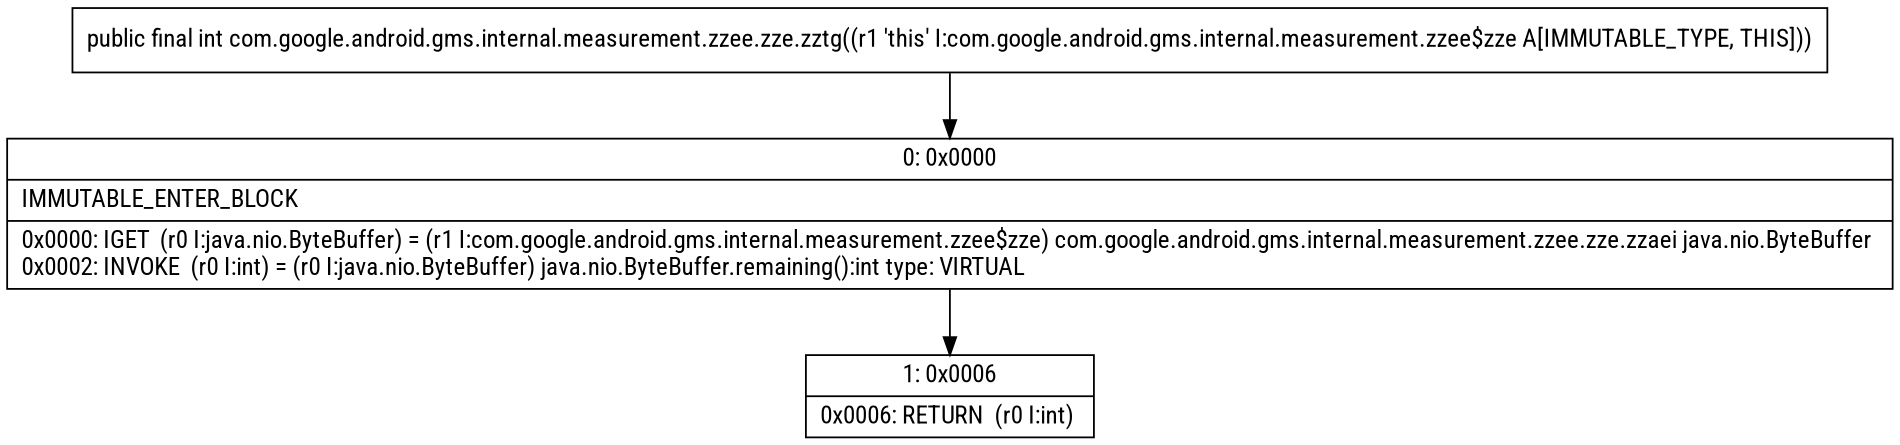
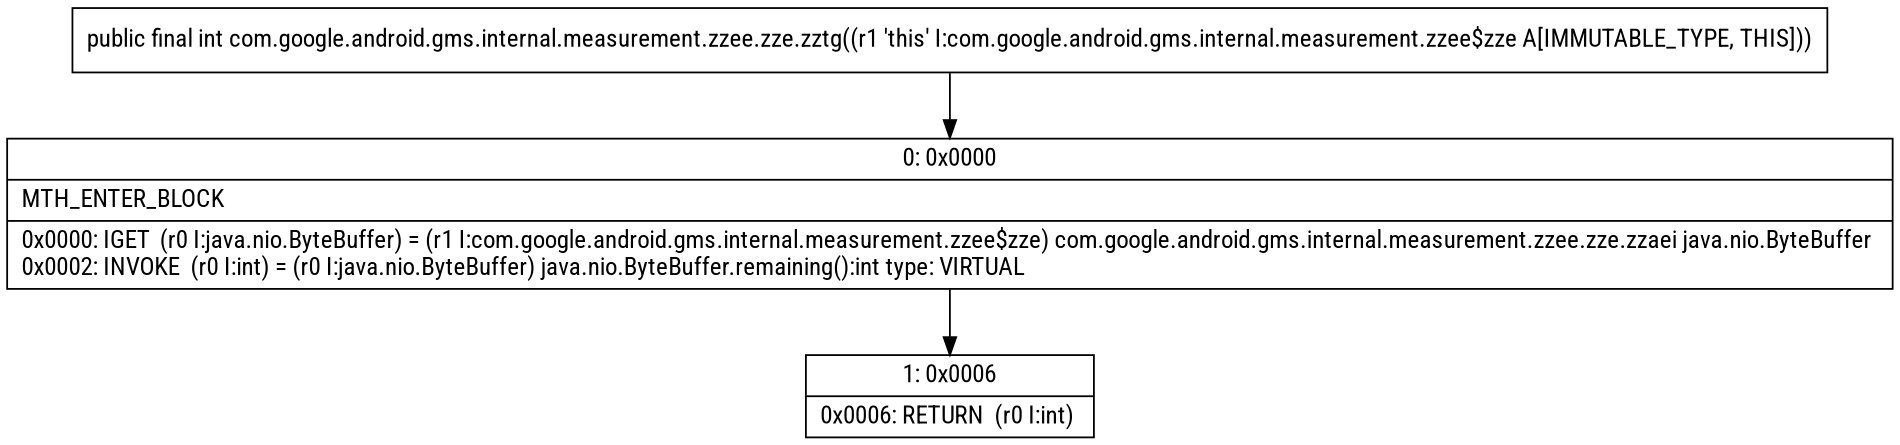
(160, 199) -> (123, 199)
